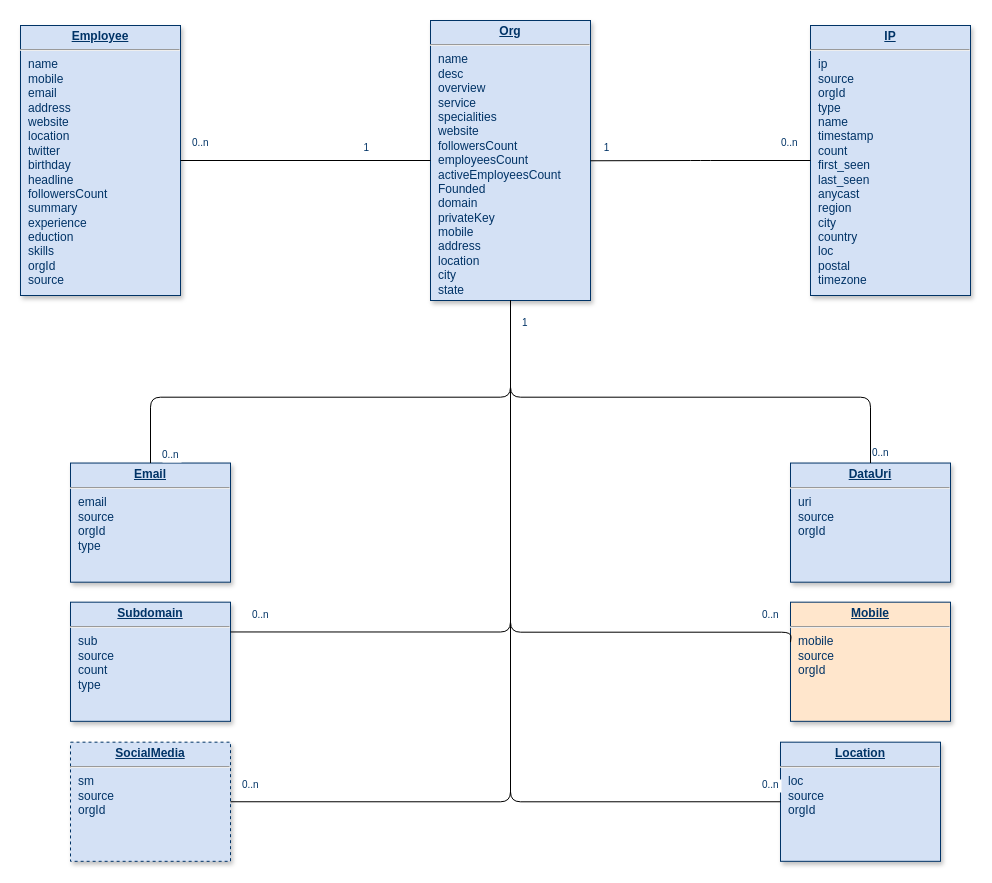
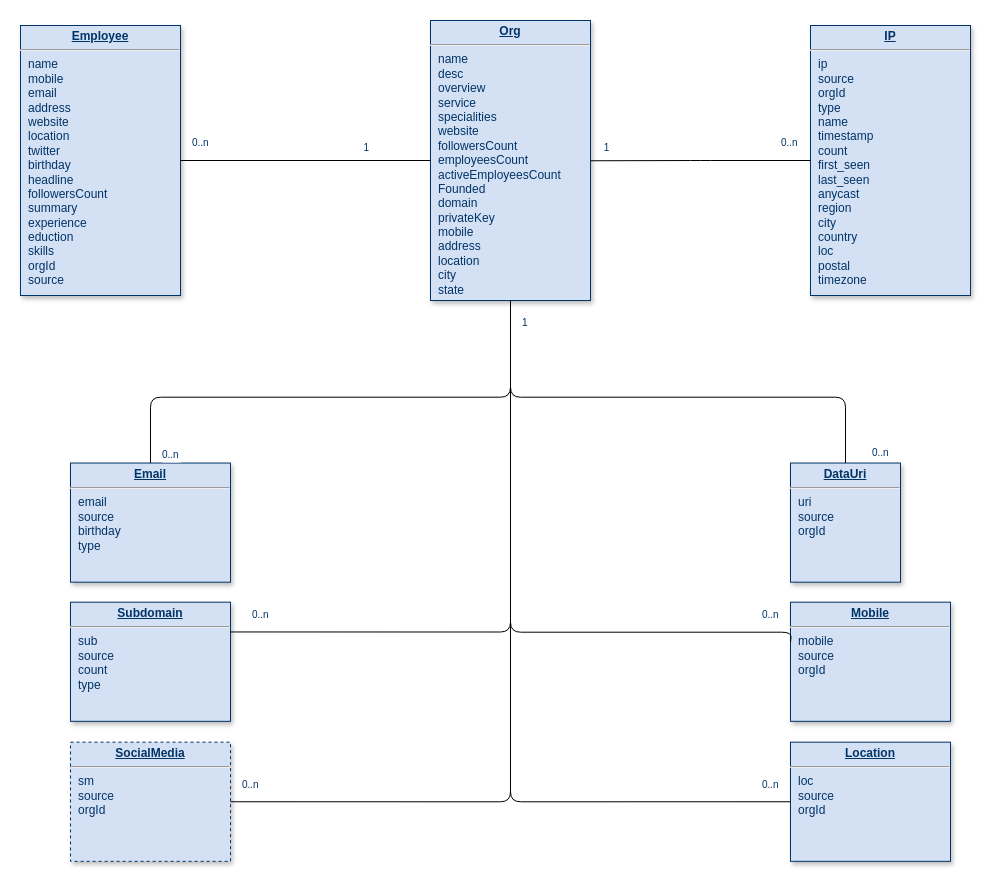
(91, 500) -> (96, 500)
(871, 523) -> (846, 523)
(871, 662) -> (871, 662)
(861, 802) -> (871, 802)
